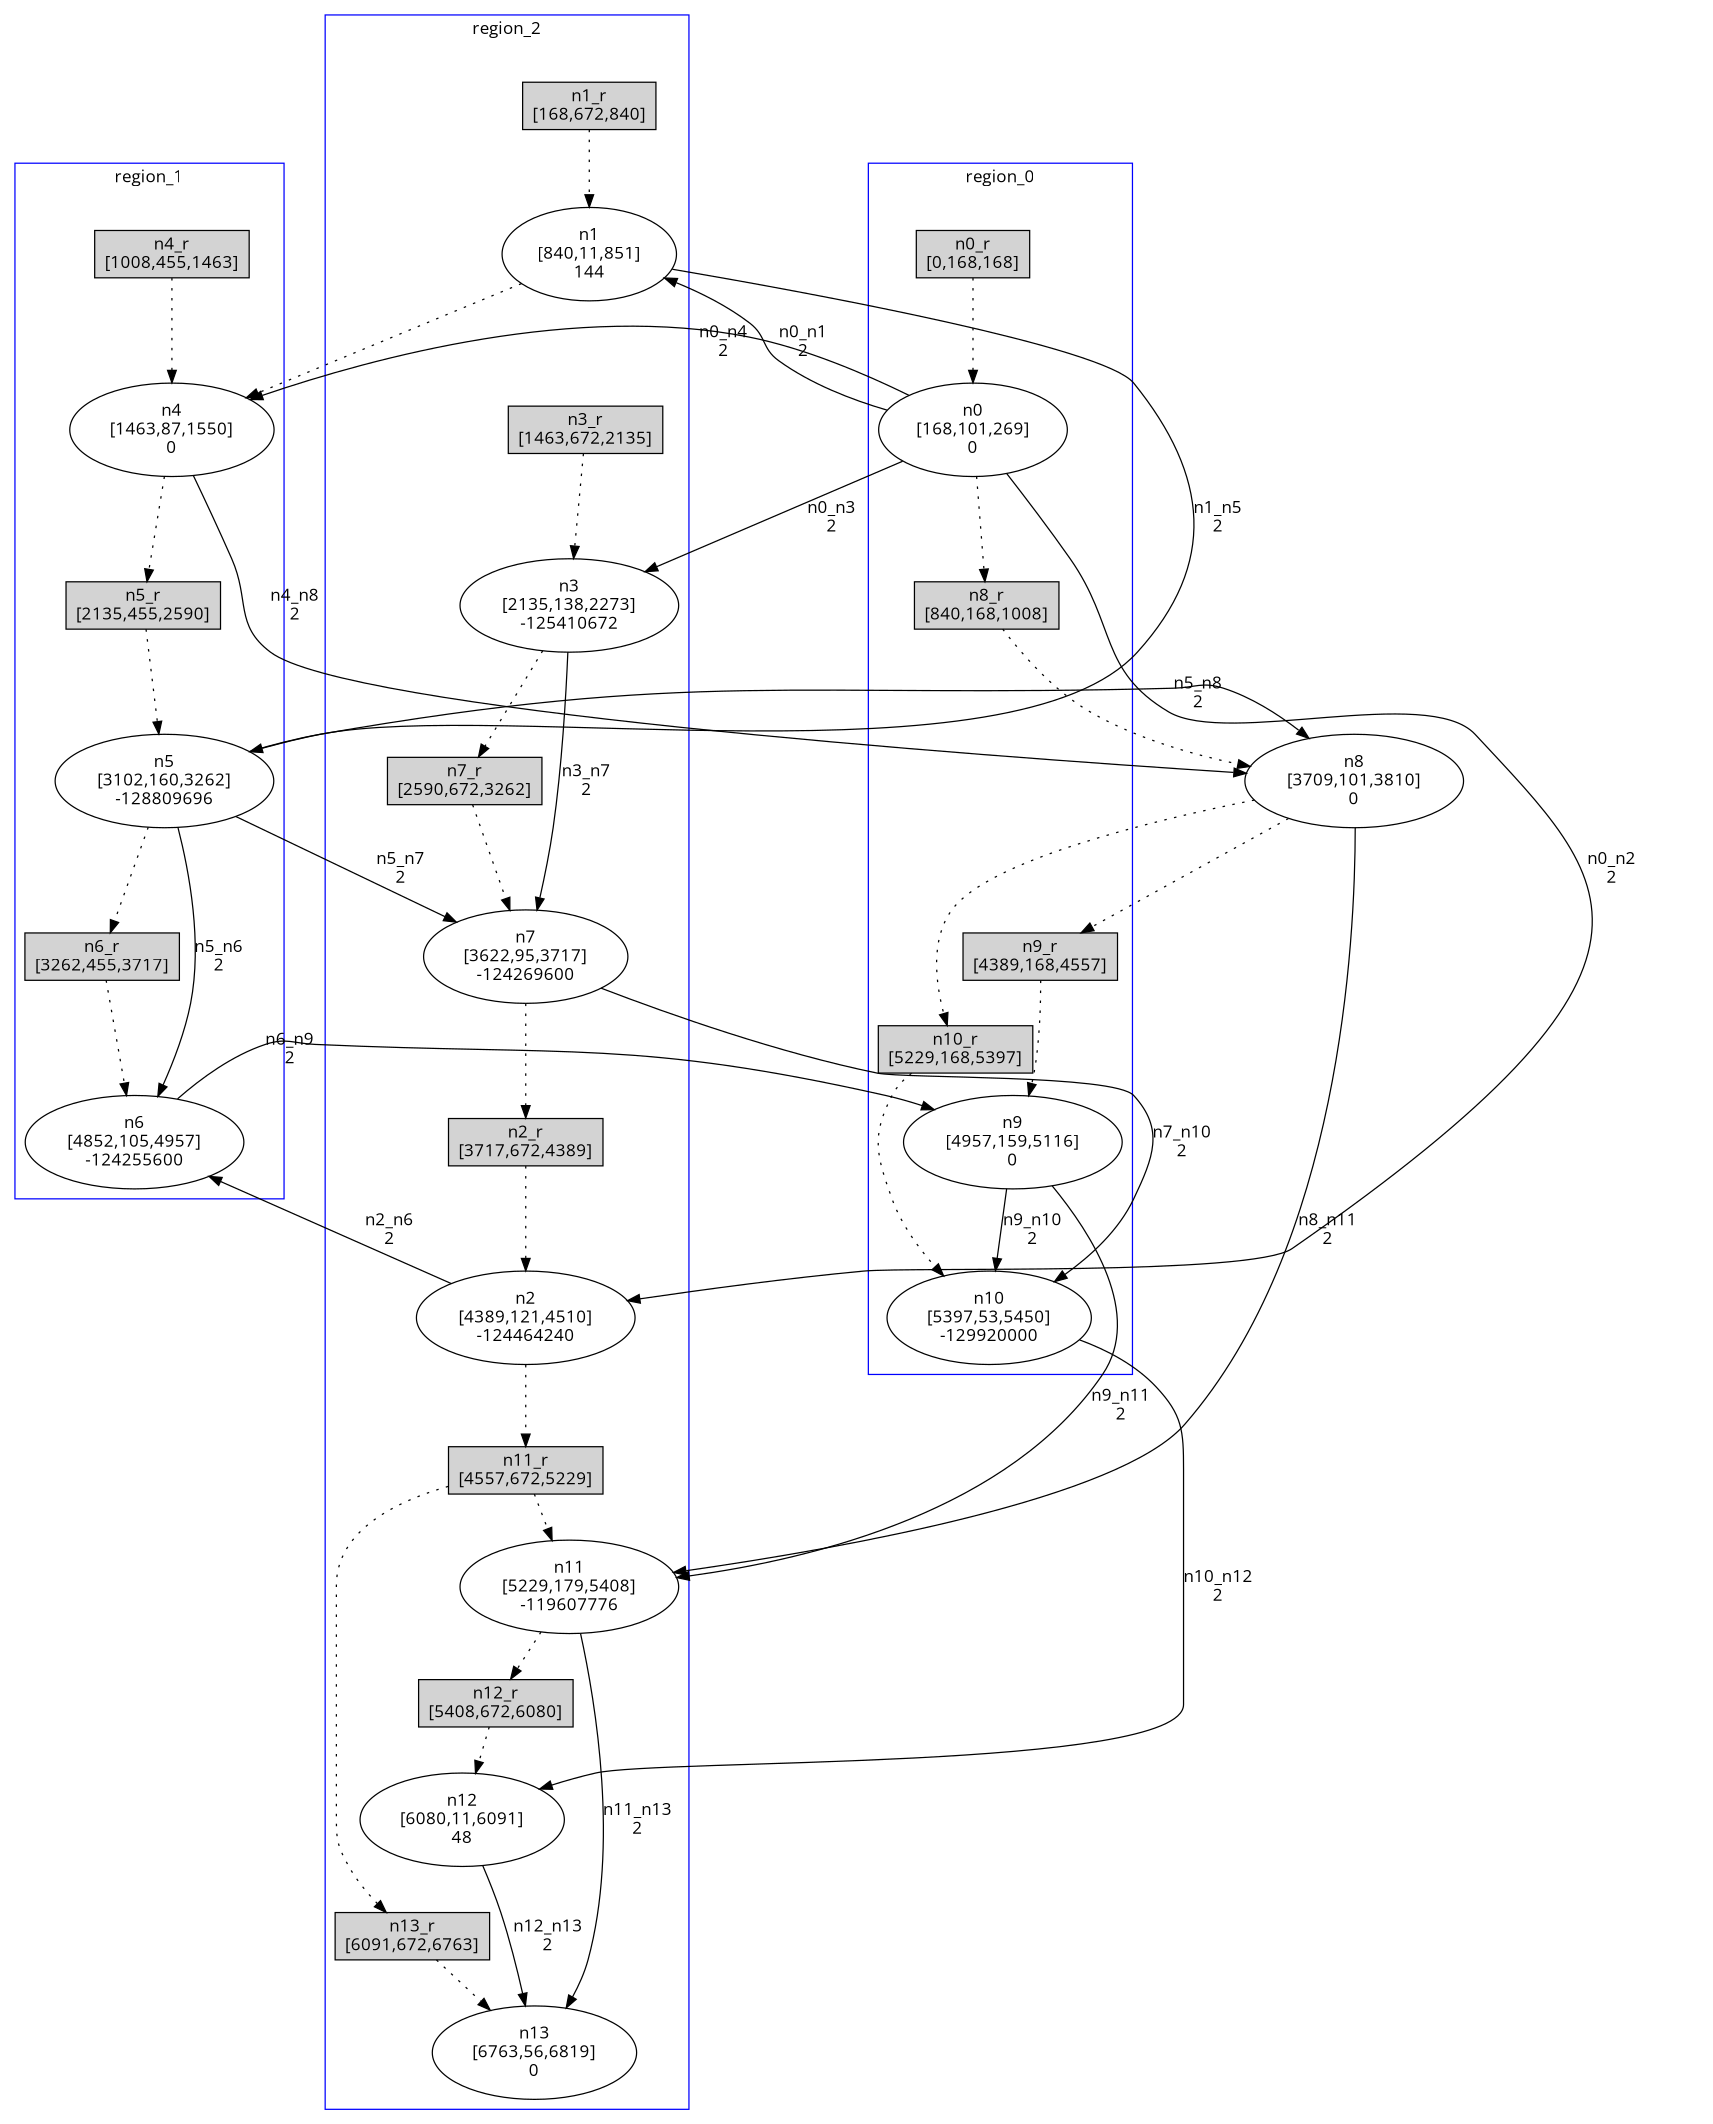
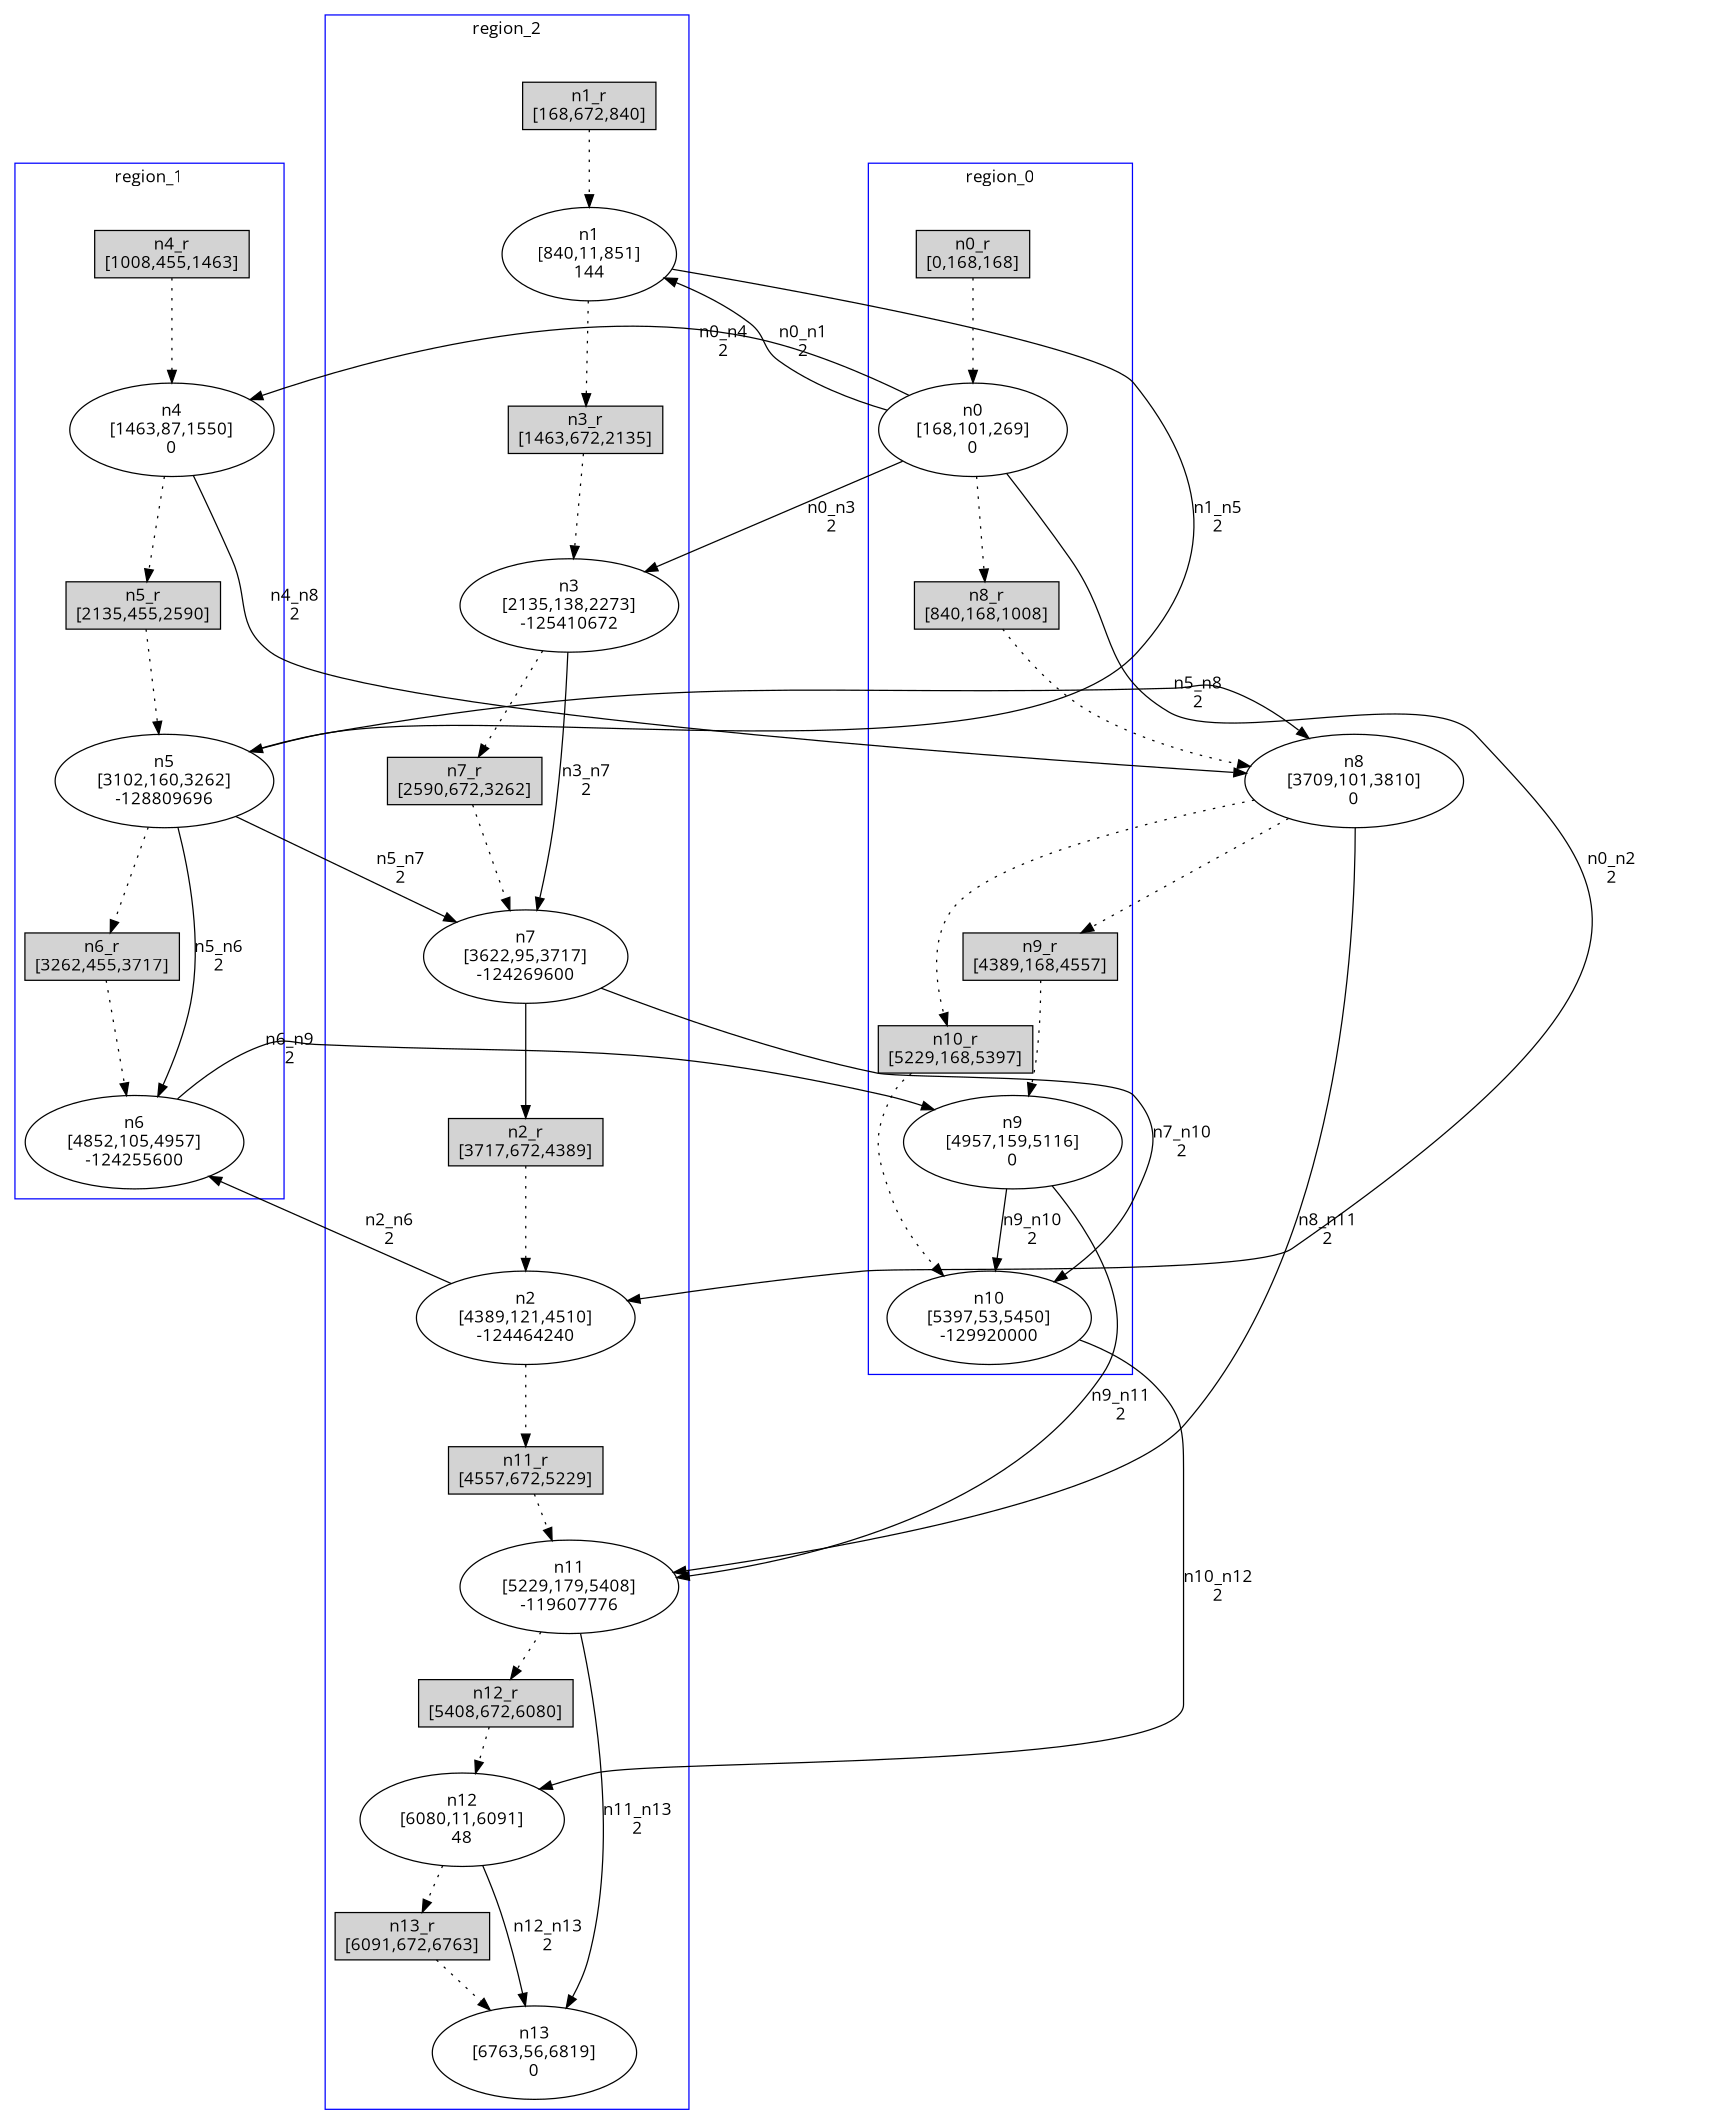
(390, 338) -> (587, 347)
(526, 1060) -> (526, 1060)
(336, 1671) -> (435, 1883)
